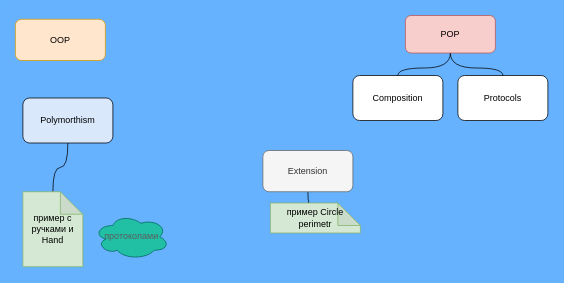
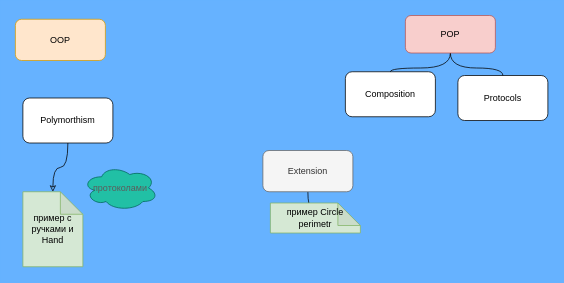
(398, 98) -> (390, 94)
(68, 120) -> (68, 120)
(53, 186) -> (54, 174)
(132, 237) -> (120, 188)
